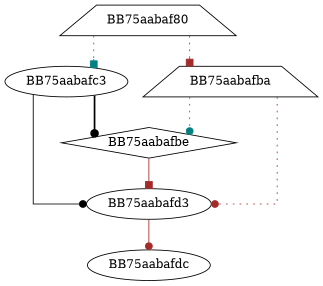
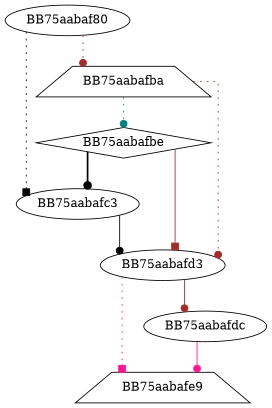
(148, 20) -> (68, 20)
(94, 47) -> (26, 109)
(190, 47) -> (83, 47)
(95, 113) -> (88, 167)
none -> (163, 388)
